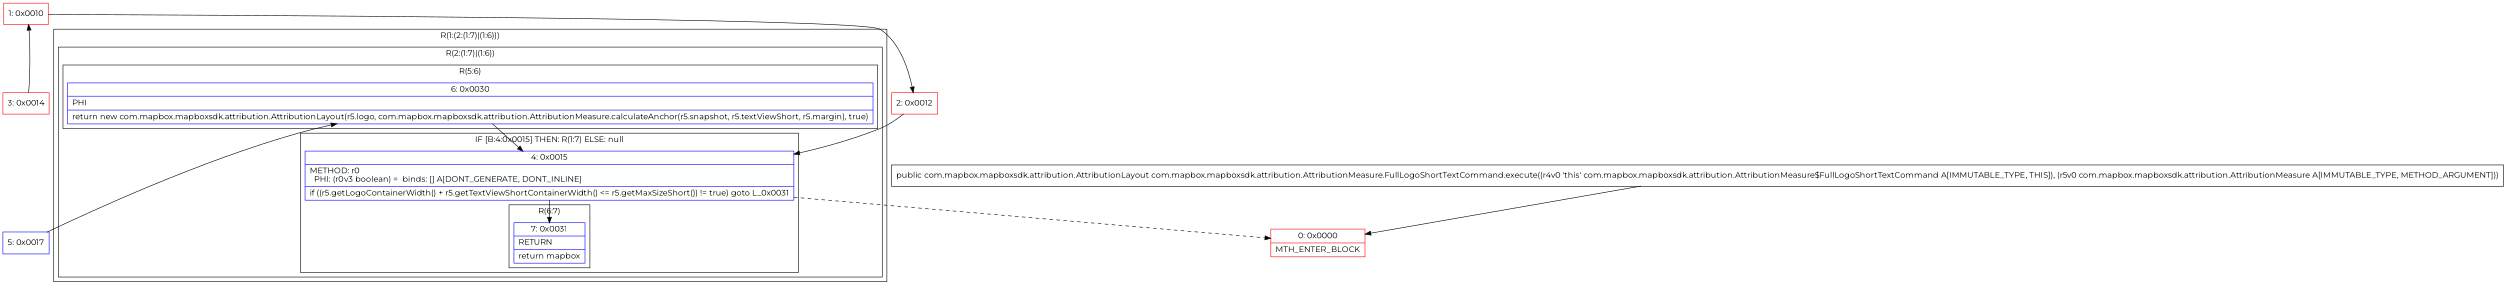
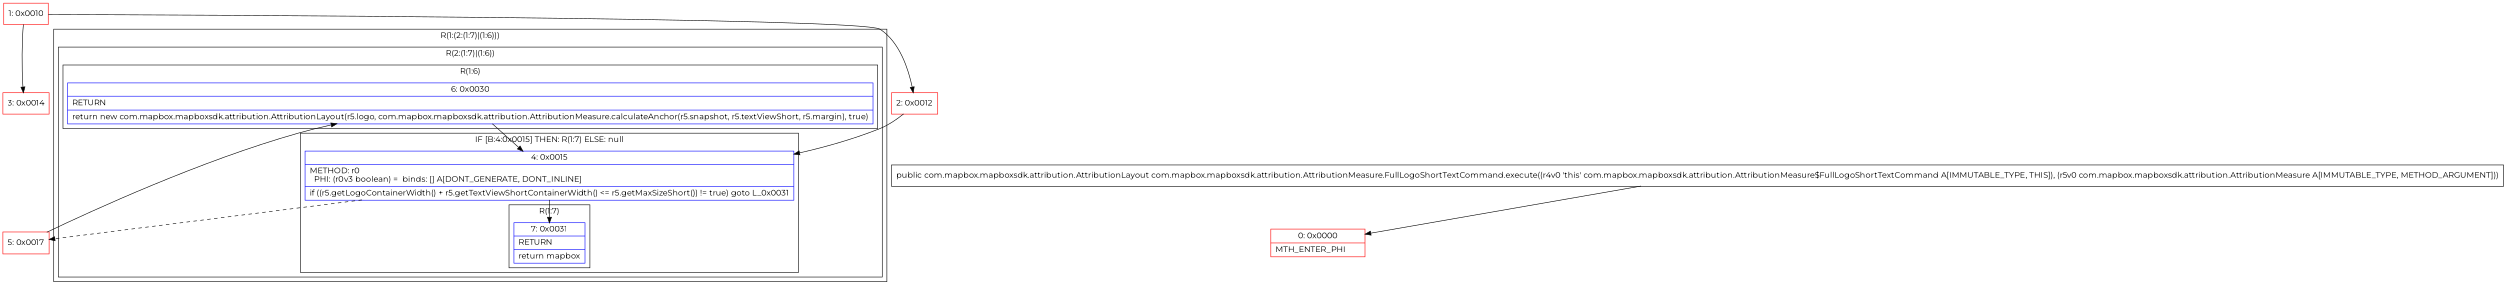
(30, 62) -> (22, 56)
(470, 72) -> (470, 72)
(80, 103) -> (89, 103)
(549, 211) -> (549, 211)
(1029, 218) -> (208, 219)
(26, 243) -> (26, 243)
(1318, 250) -> (1311, 250)
